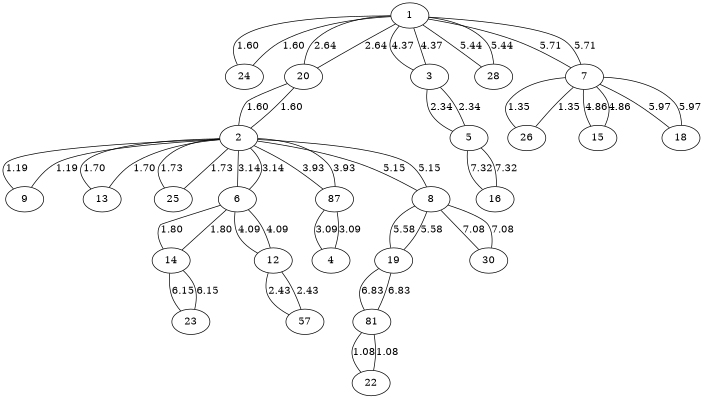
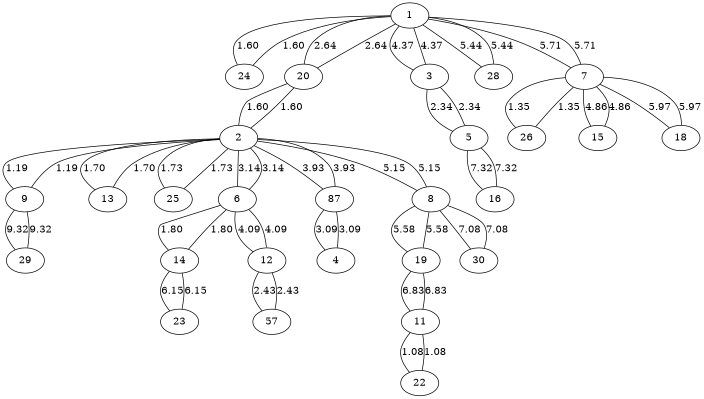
none -> (25, 261)
(372, 322) -> (420, 322)
